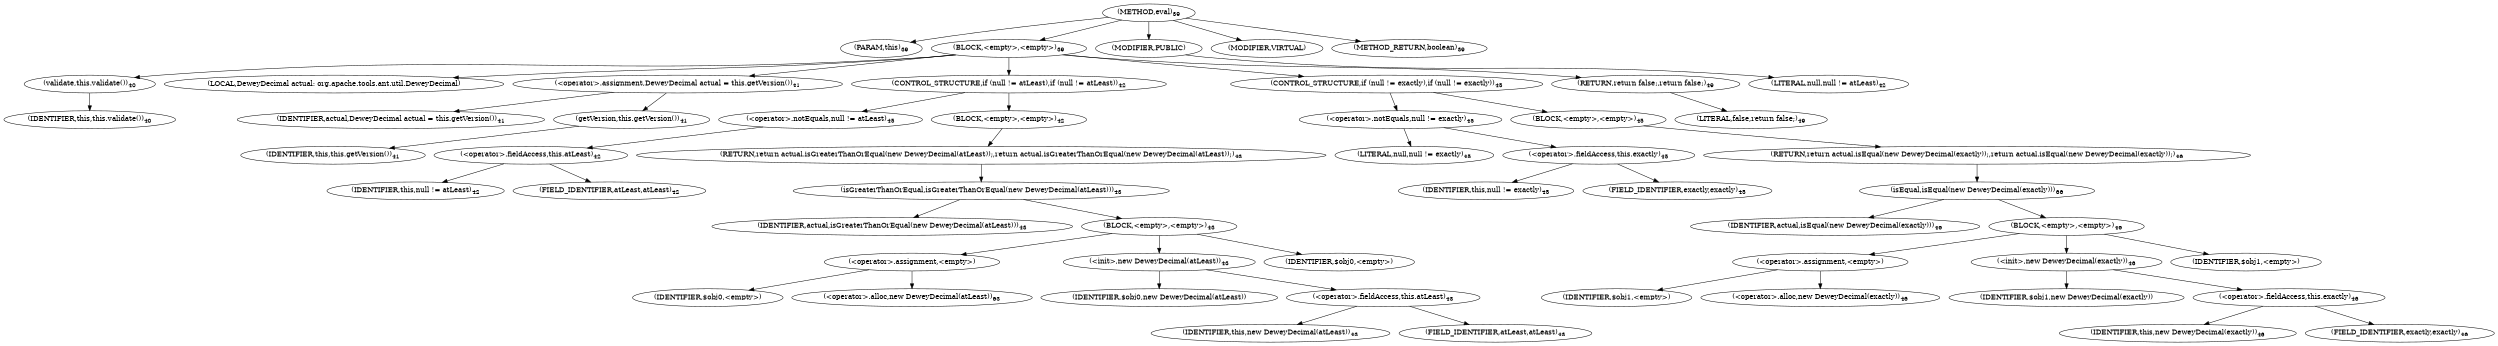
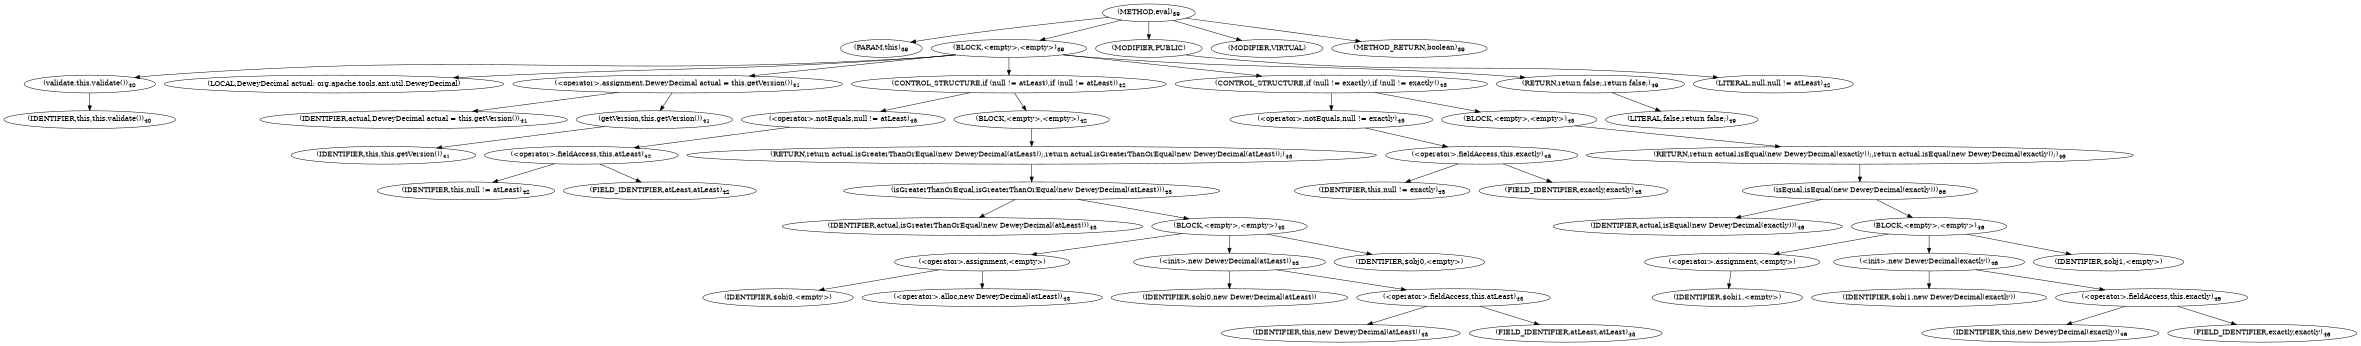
(1414, 155) -> none
(997, 297) -> (1067, 297)
(1820, 298) -> none
